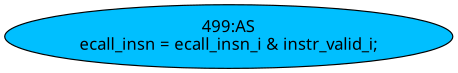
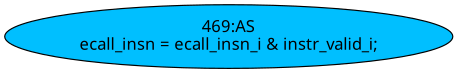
(229, 37) -> (229, 37)
